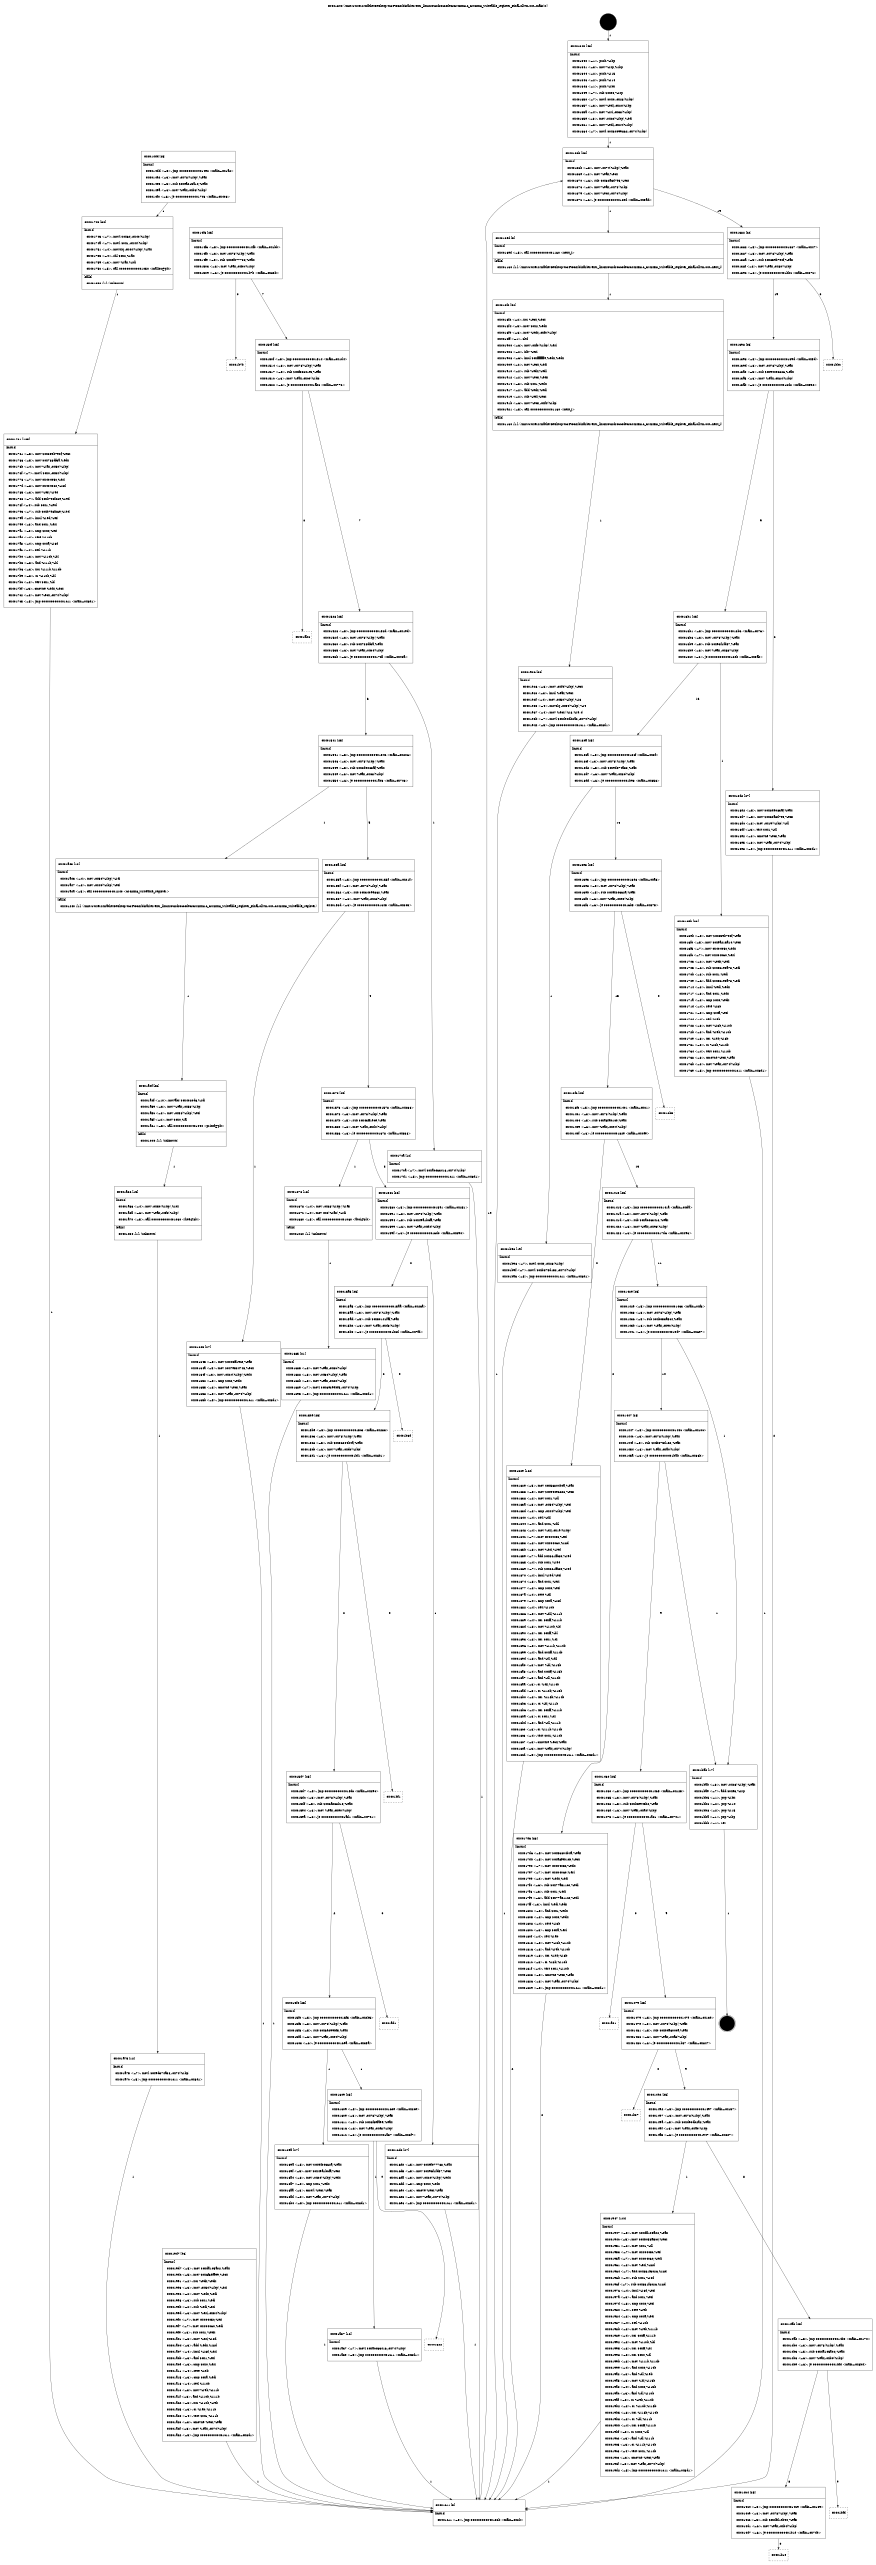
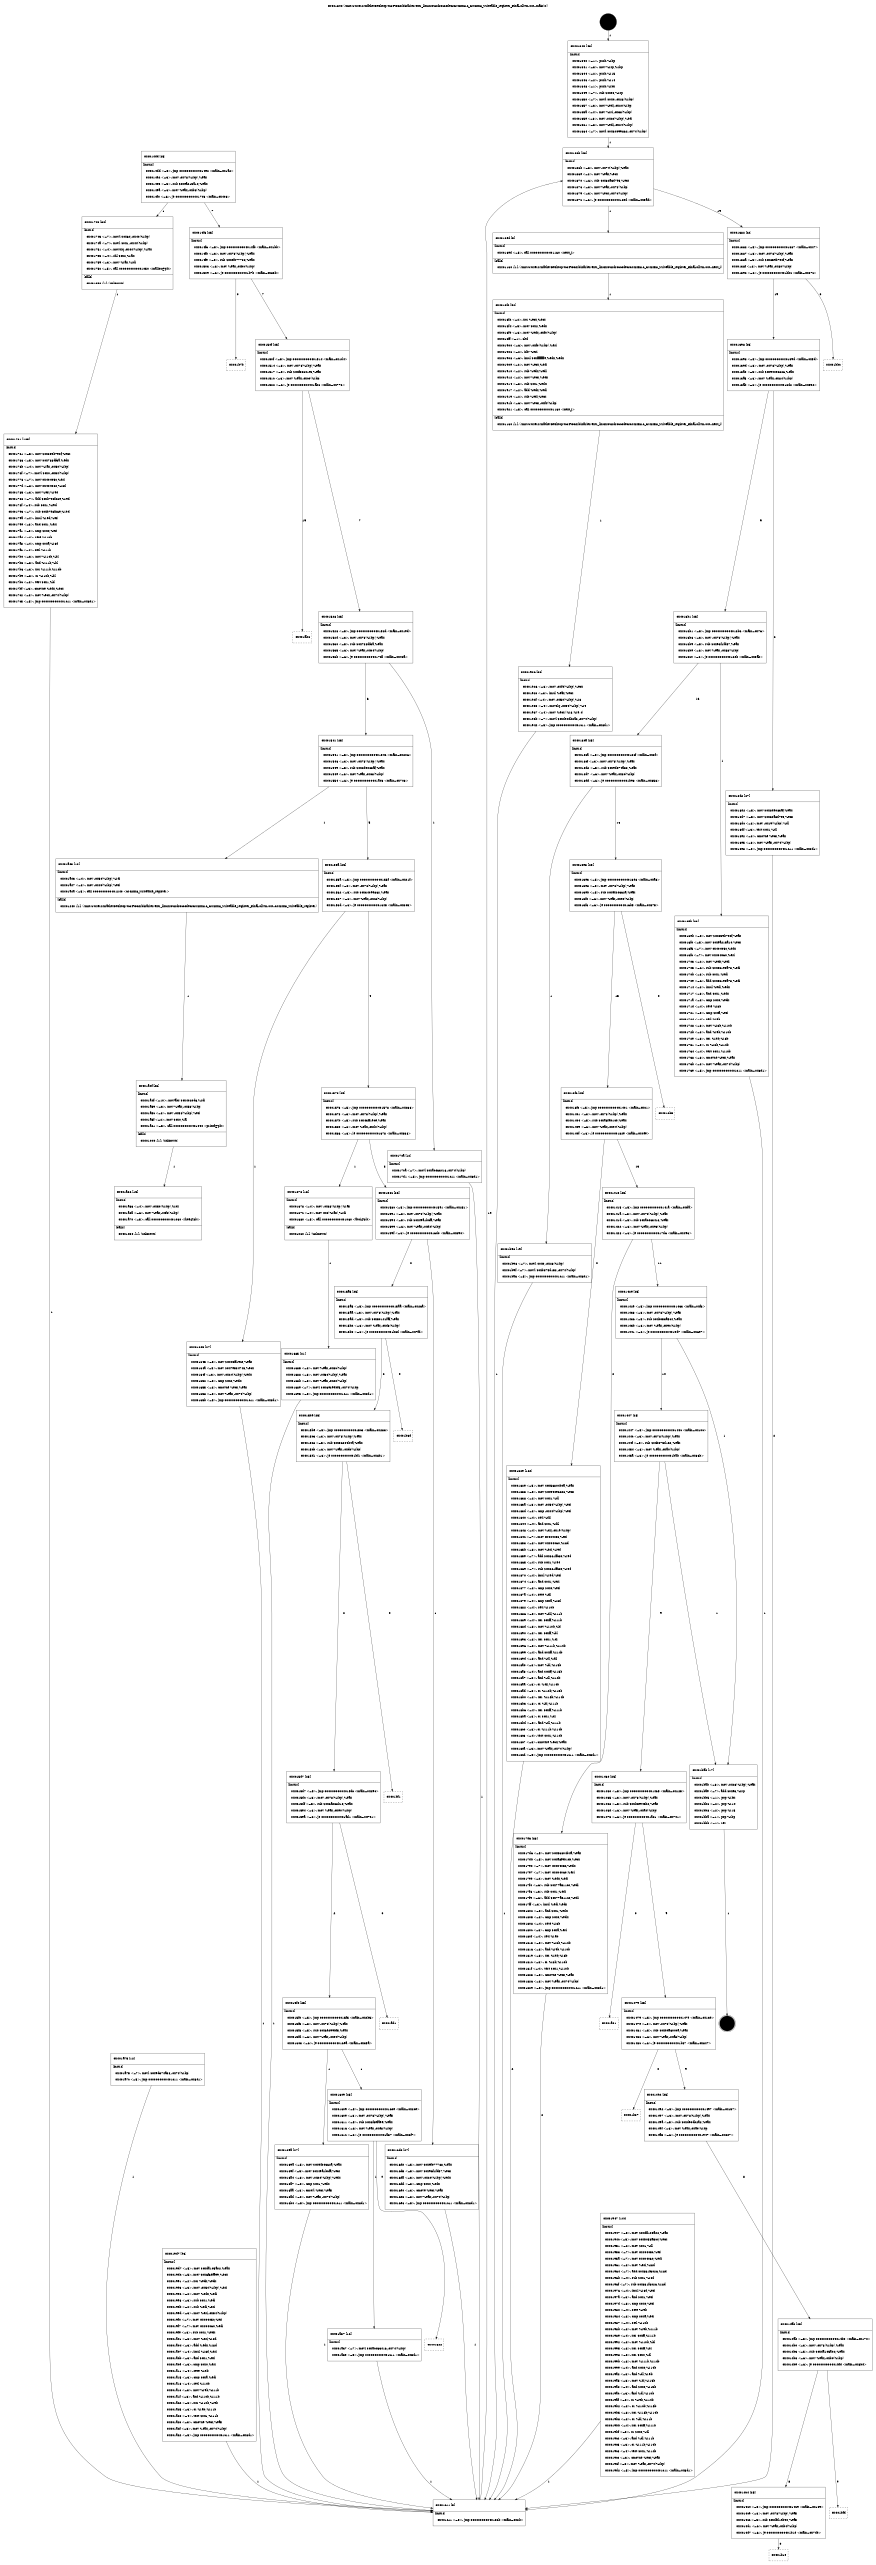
none -> (212, 214)
(304, 521) -> (304, 521)
(158, 1645) -> none
(680, 2176) -> none
